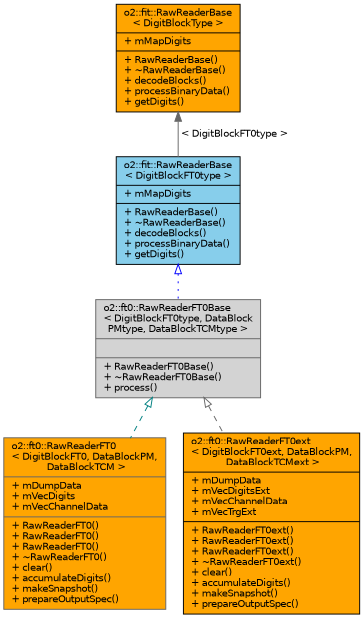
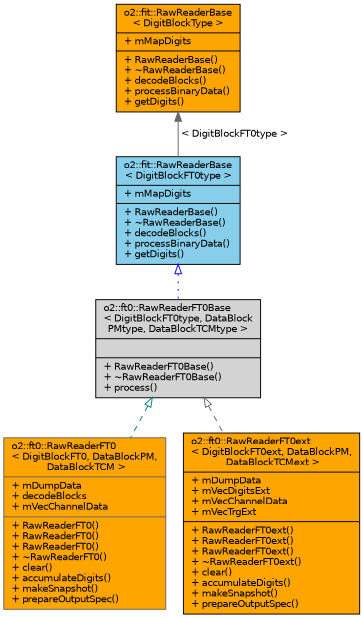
(178, 349) -> (178, 349)
(43, 496) -> (49, 496)
